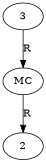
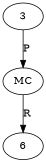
(27, 49) -> (27, 49)
(23, 146) -> (23, 146)
